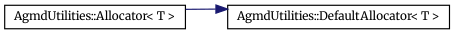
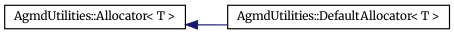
(201, 9) -> (213, 25)
